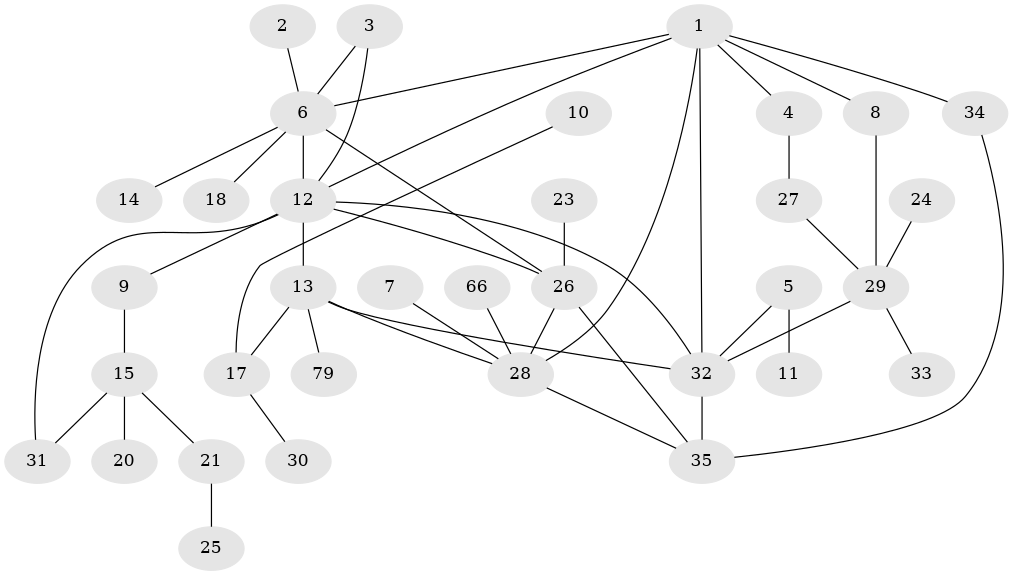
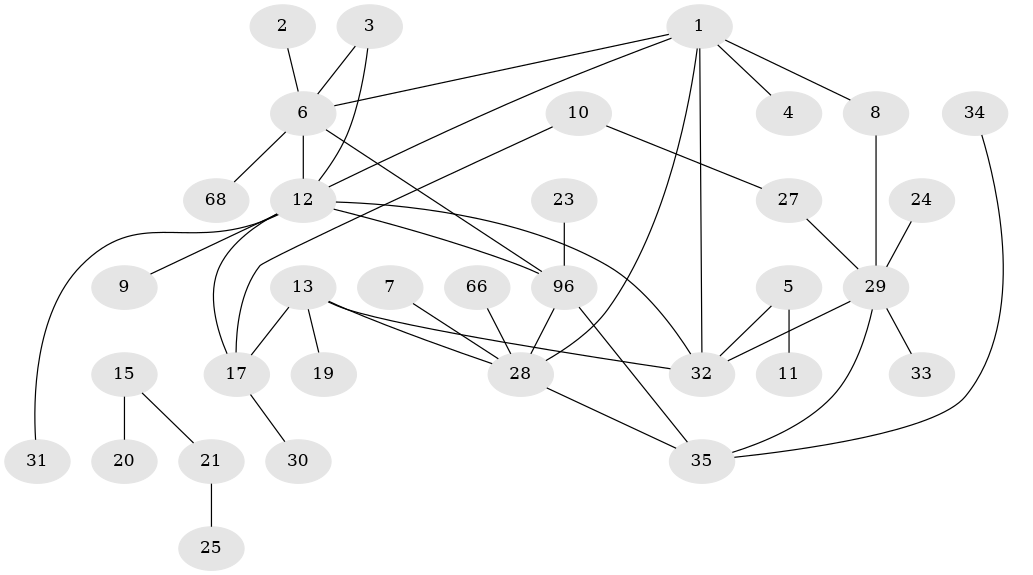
(839, 67) -> none
(789, 157) -> (684, 157)
(129, 201) -> none
(216, 201) -> (216, 201)
(303, 252) -> (218, 272)
(564, 288) -> (564, 288)
(124, 331) -> none
(324, 375) -> (324, 375)
(81, 418) -> none
(702, 418) -> (826, 403)
